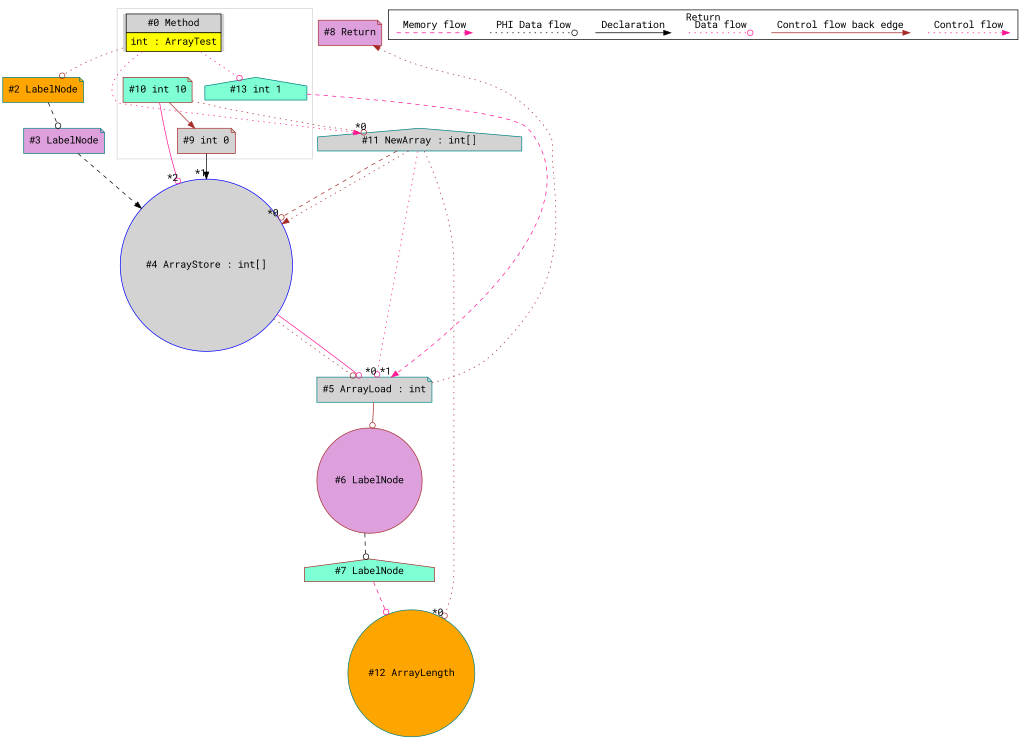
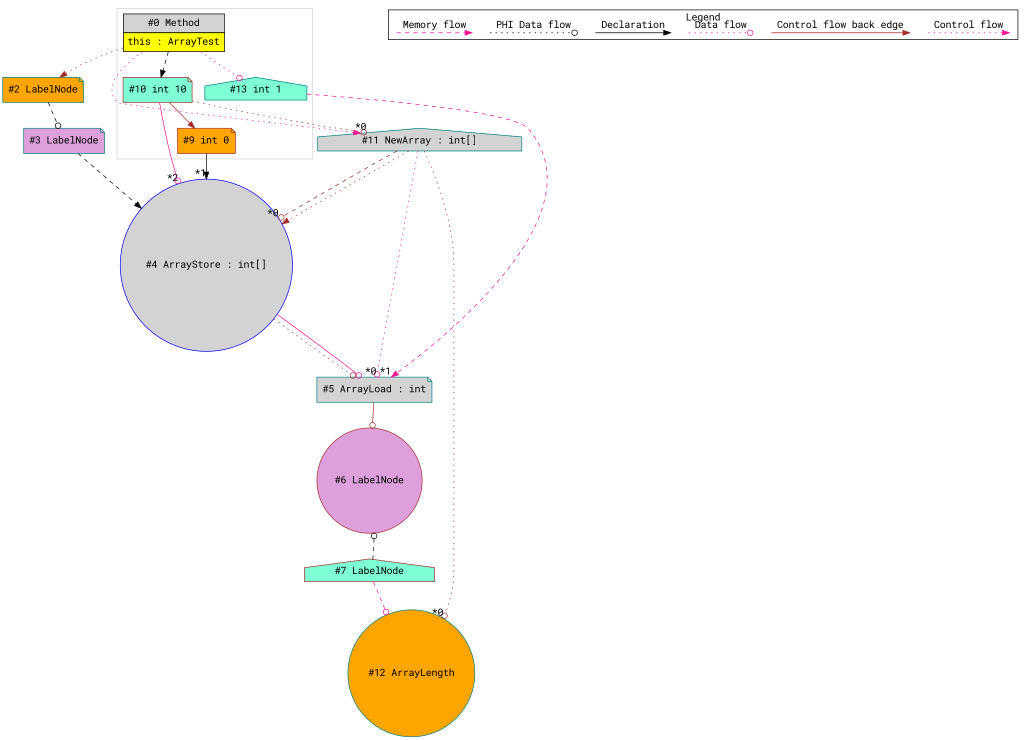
(703, 18) -> (703, 18)
(350, 33) -> none
(174, 42) -> (174, 42)
(93, 59) -> (93, 59)
none -> (166, 61)
(206, 141) -> (206, 141)
(365, 543) -> (374, 549)
